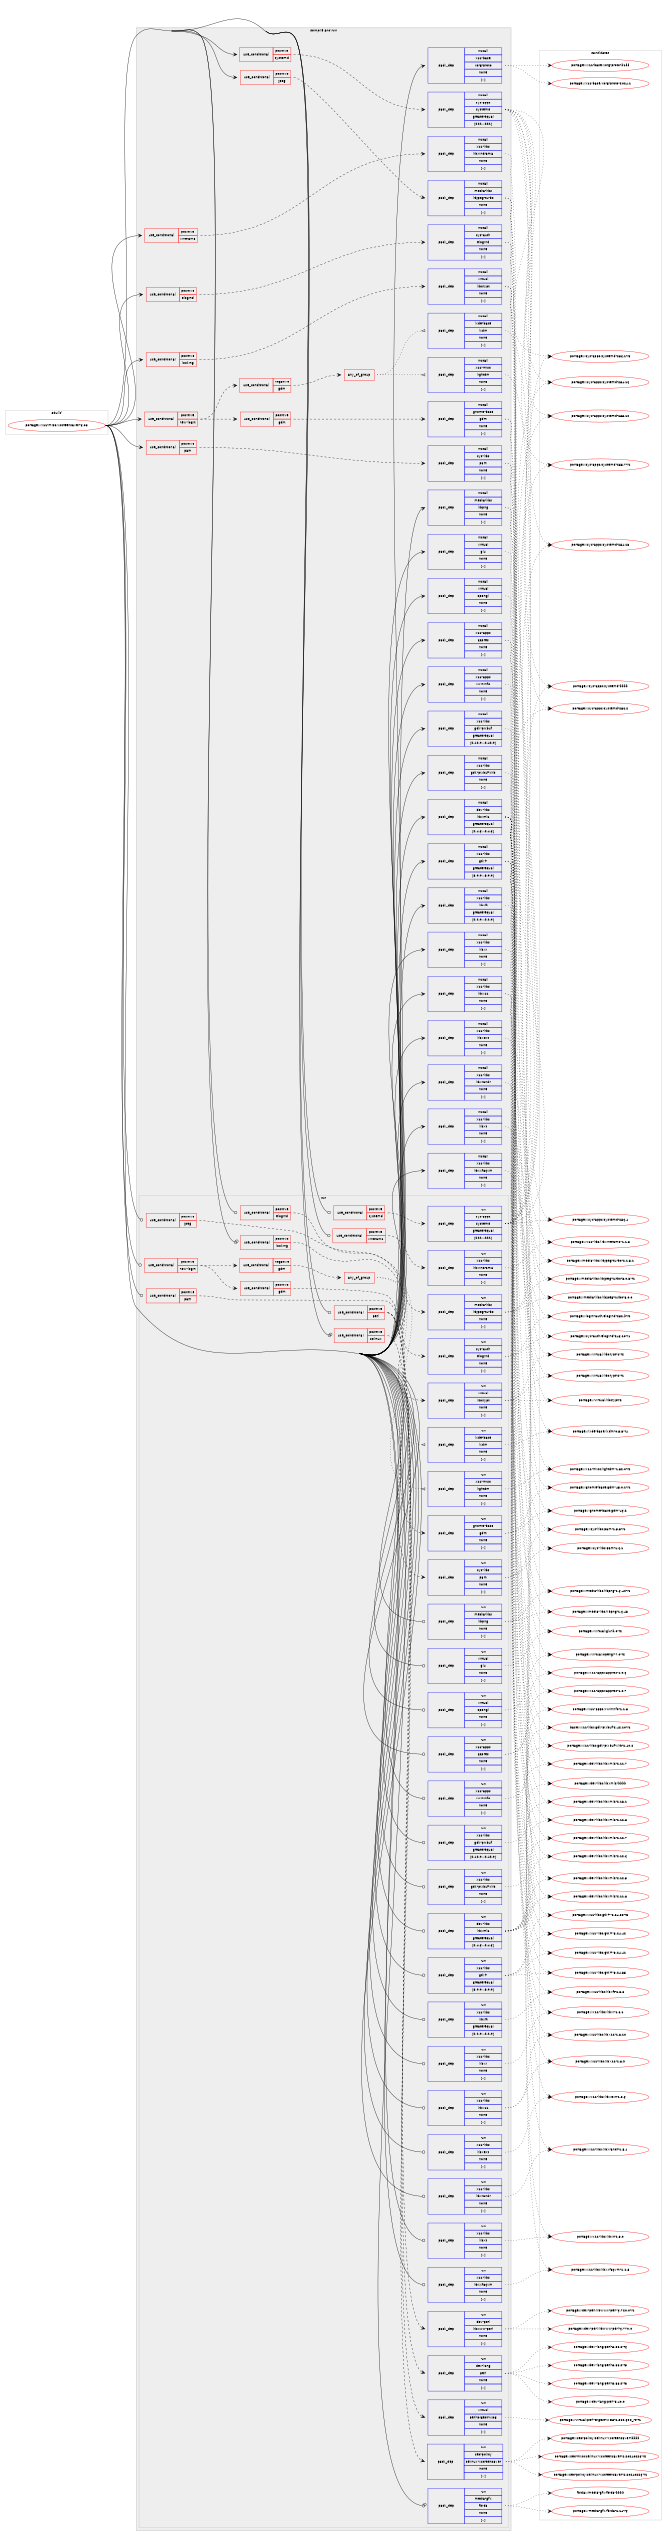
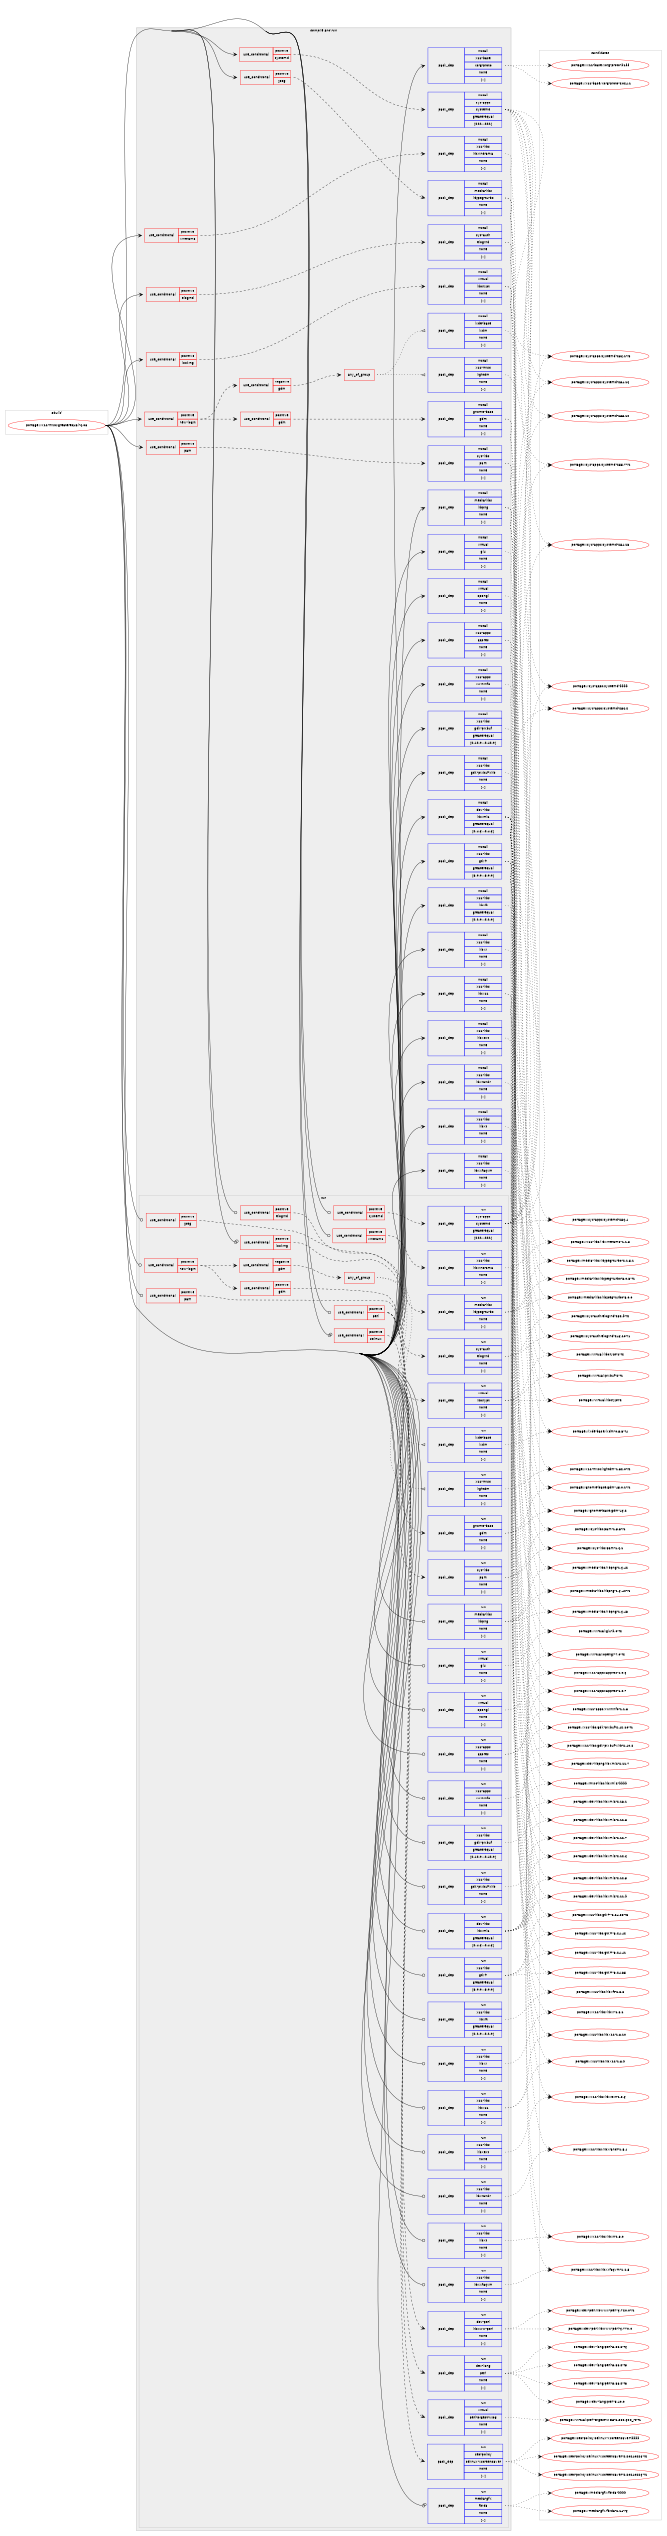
(57, 425) -> (57, 425)
(600, 1316) -> (600, 1316)
(600, 1376) -> (600, 1376)
none -> (600, 1568)
(600, 1728) -> (600, 1728)
(600, 1764) -> (600, 1764)
(600, 1784) -> (600, 1784)
(600, 1897) -> (600, 1897)
(600, 2457) -> (600, 2457)
(600, 2493) -> (600, 2493)
